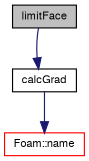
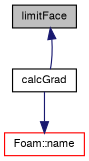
(37, 43) -> (52, 54)
